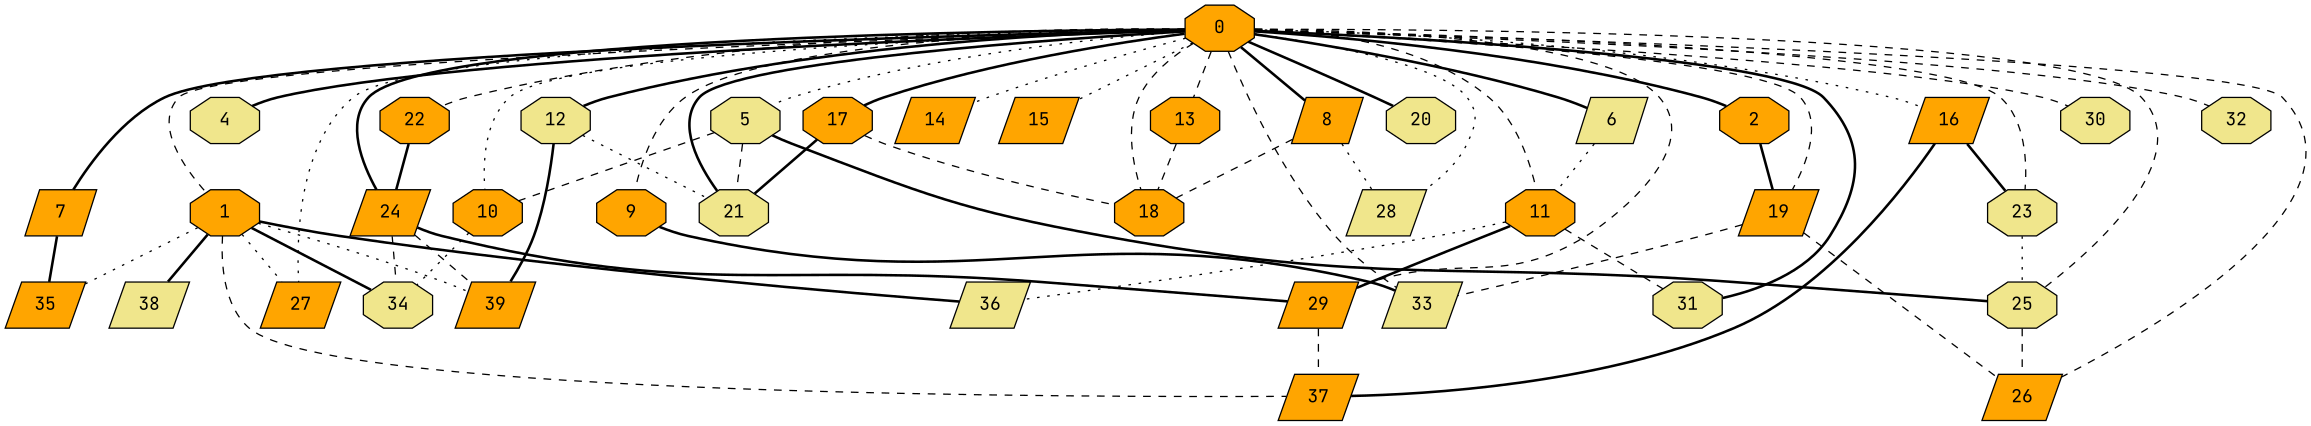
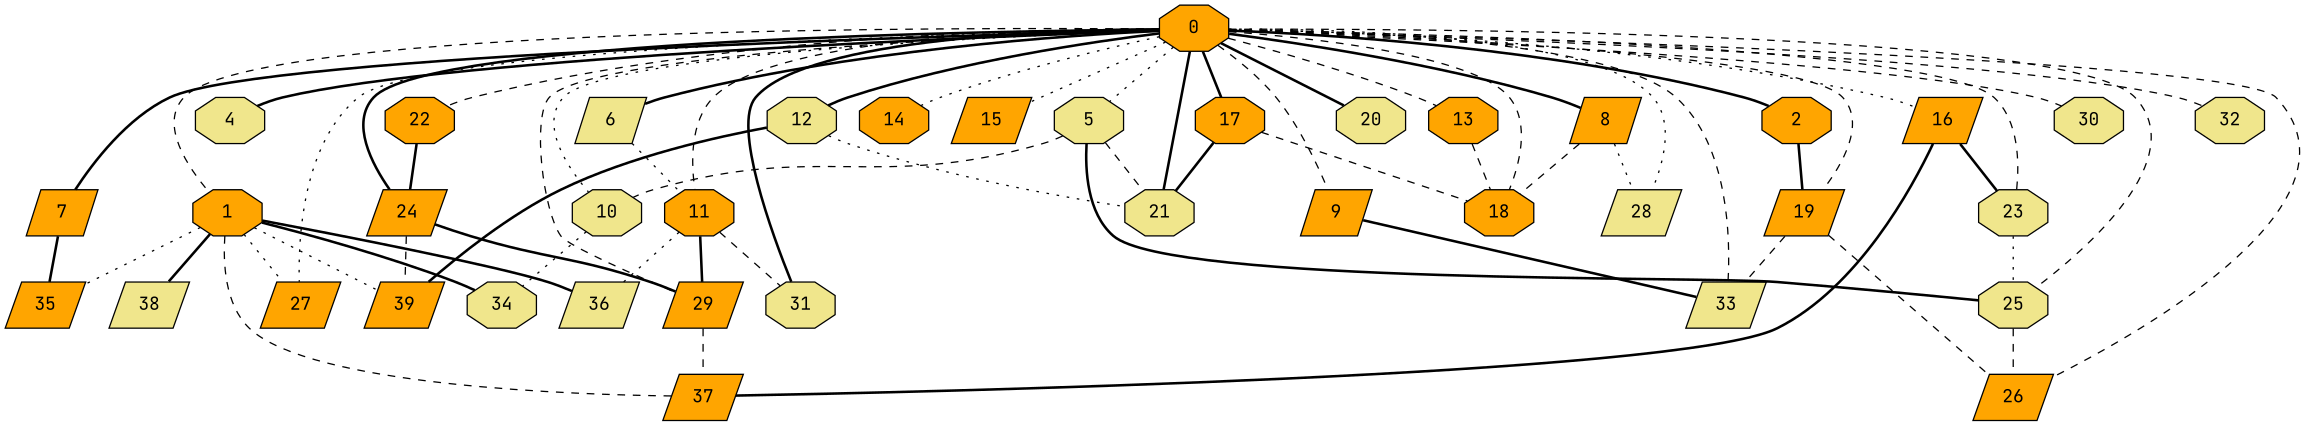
(935, 121) -> (894, 121)
(488, 213) -> (607, 213)
(631, 213) -> (1336, 213)
(394, 256) -> none
